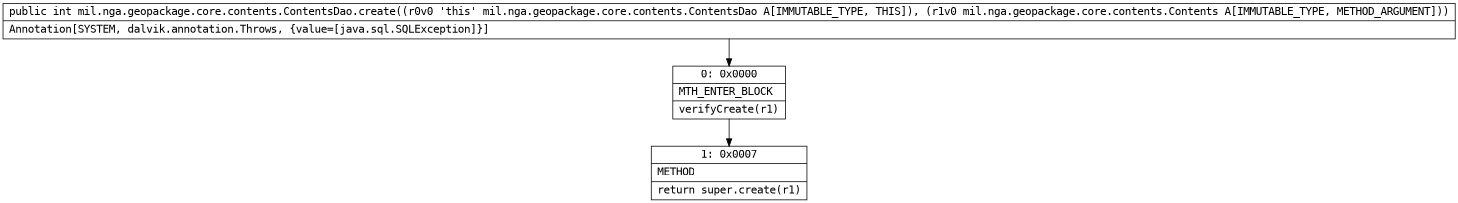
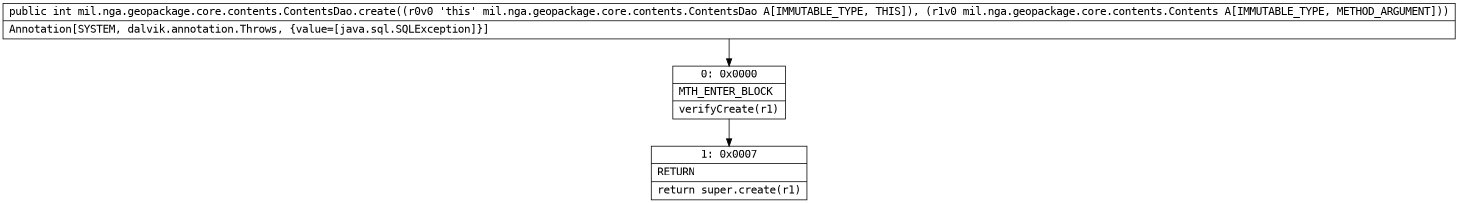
(676, 172) -> (676, 172)
